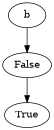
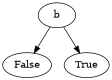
(27, 87) -> (70, 37)
